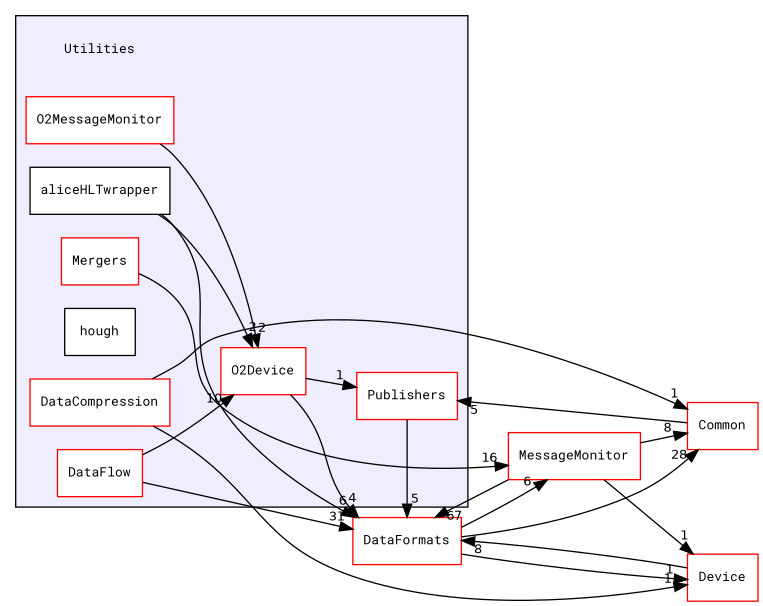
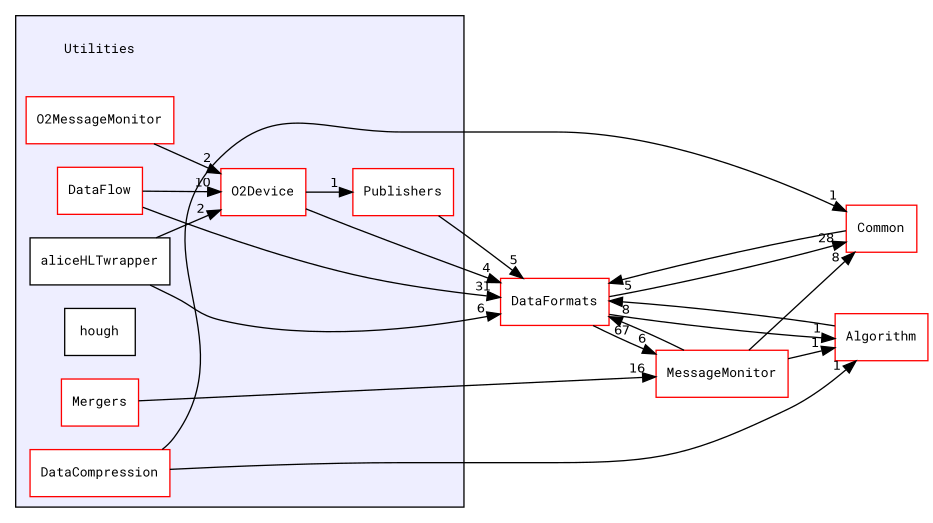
(579, 412) -> (733, 253)
(723, 578) -> (882, 337)
